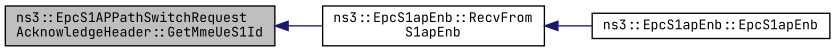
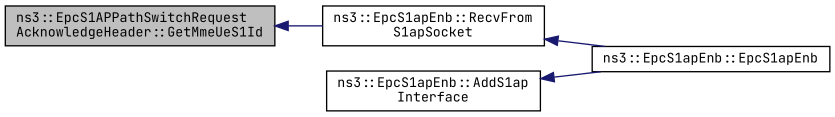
(434, 26) -> (434, 26)
none -> (434, 91)
